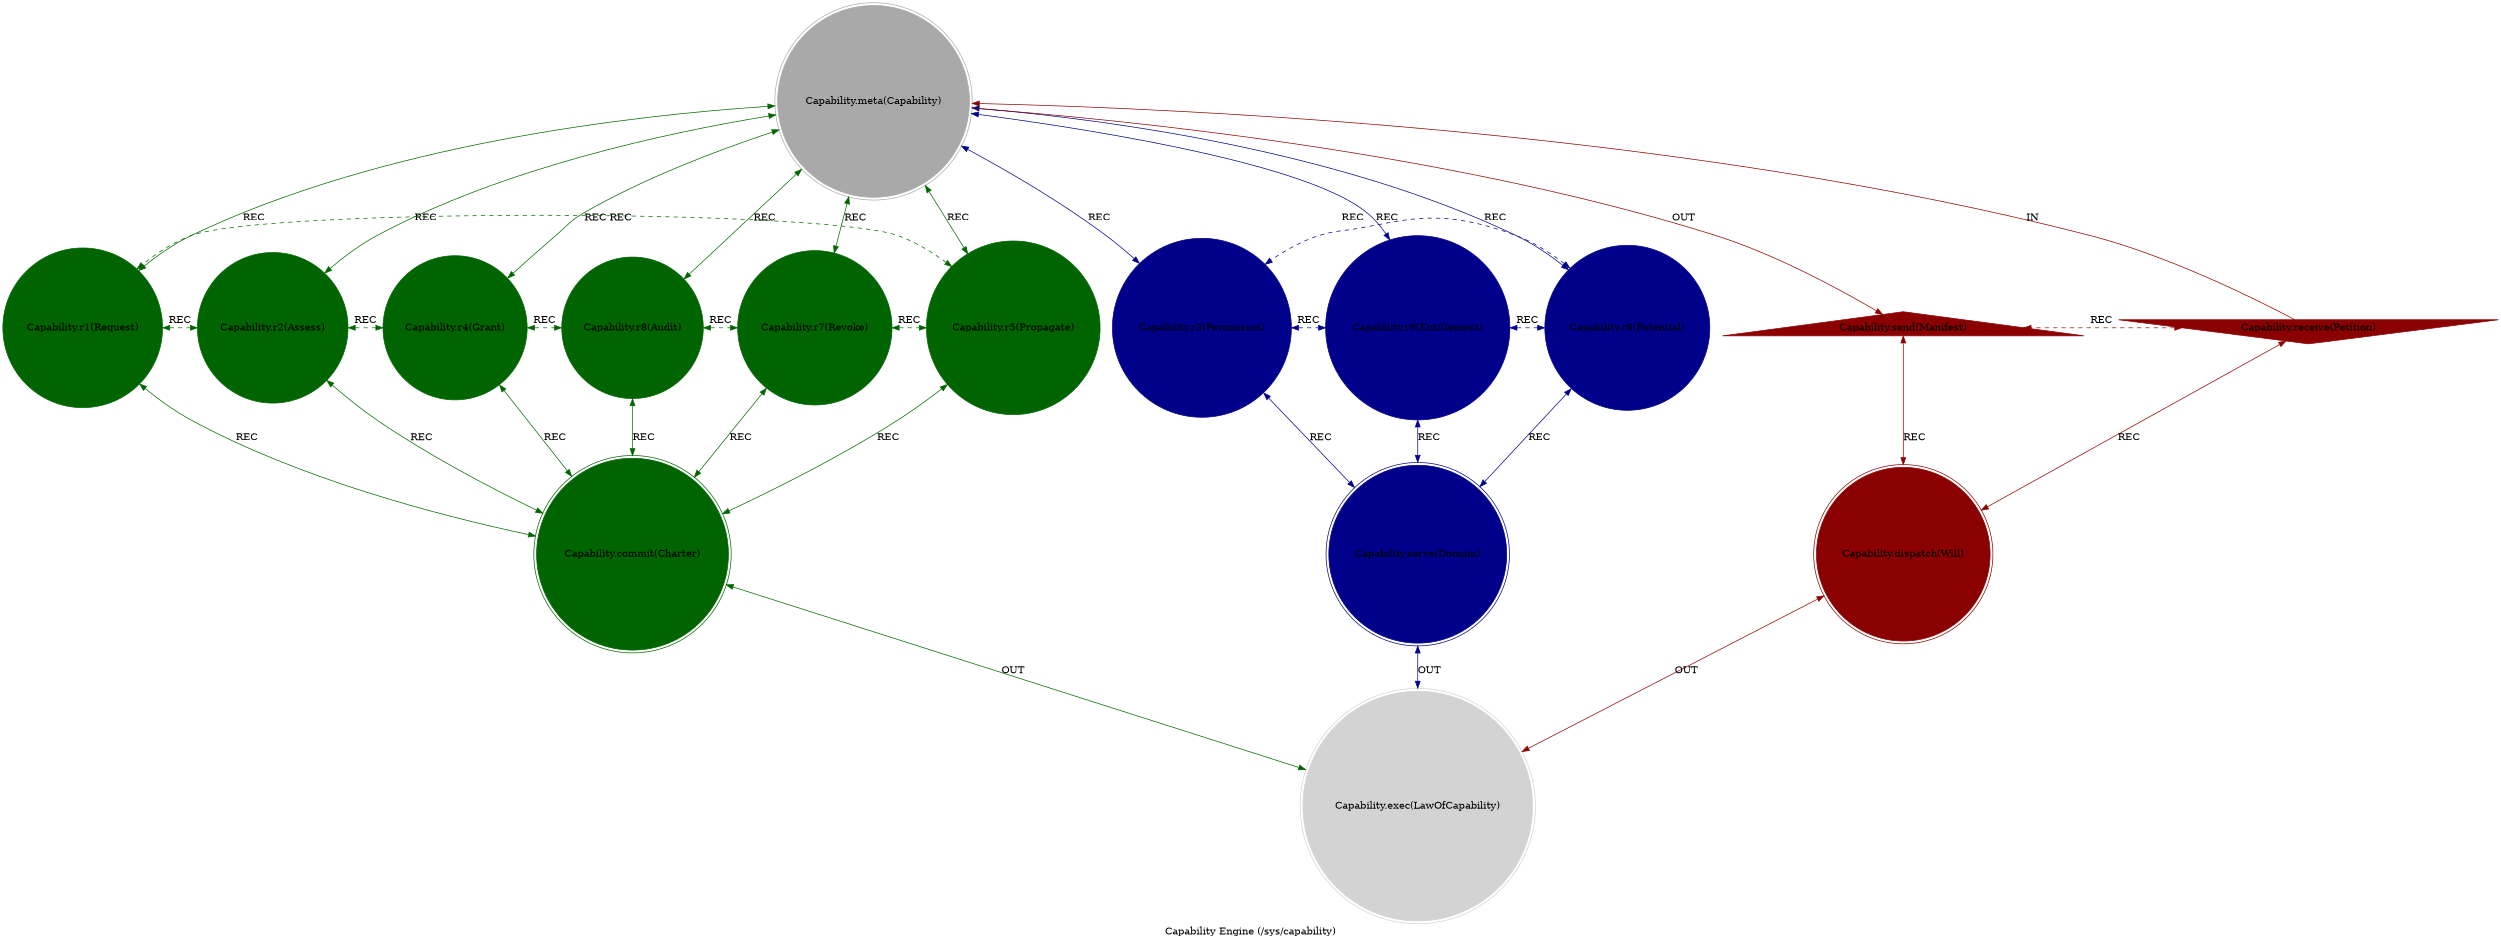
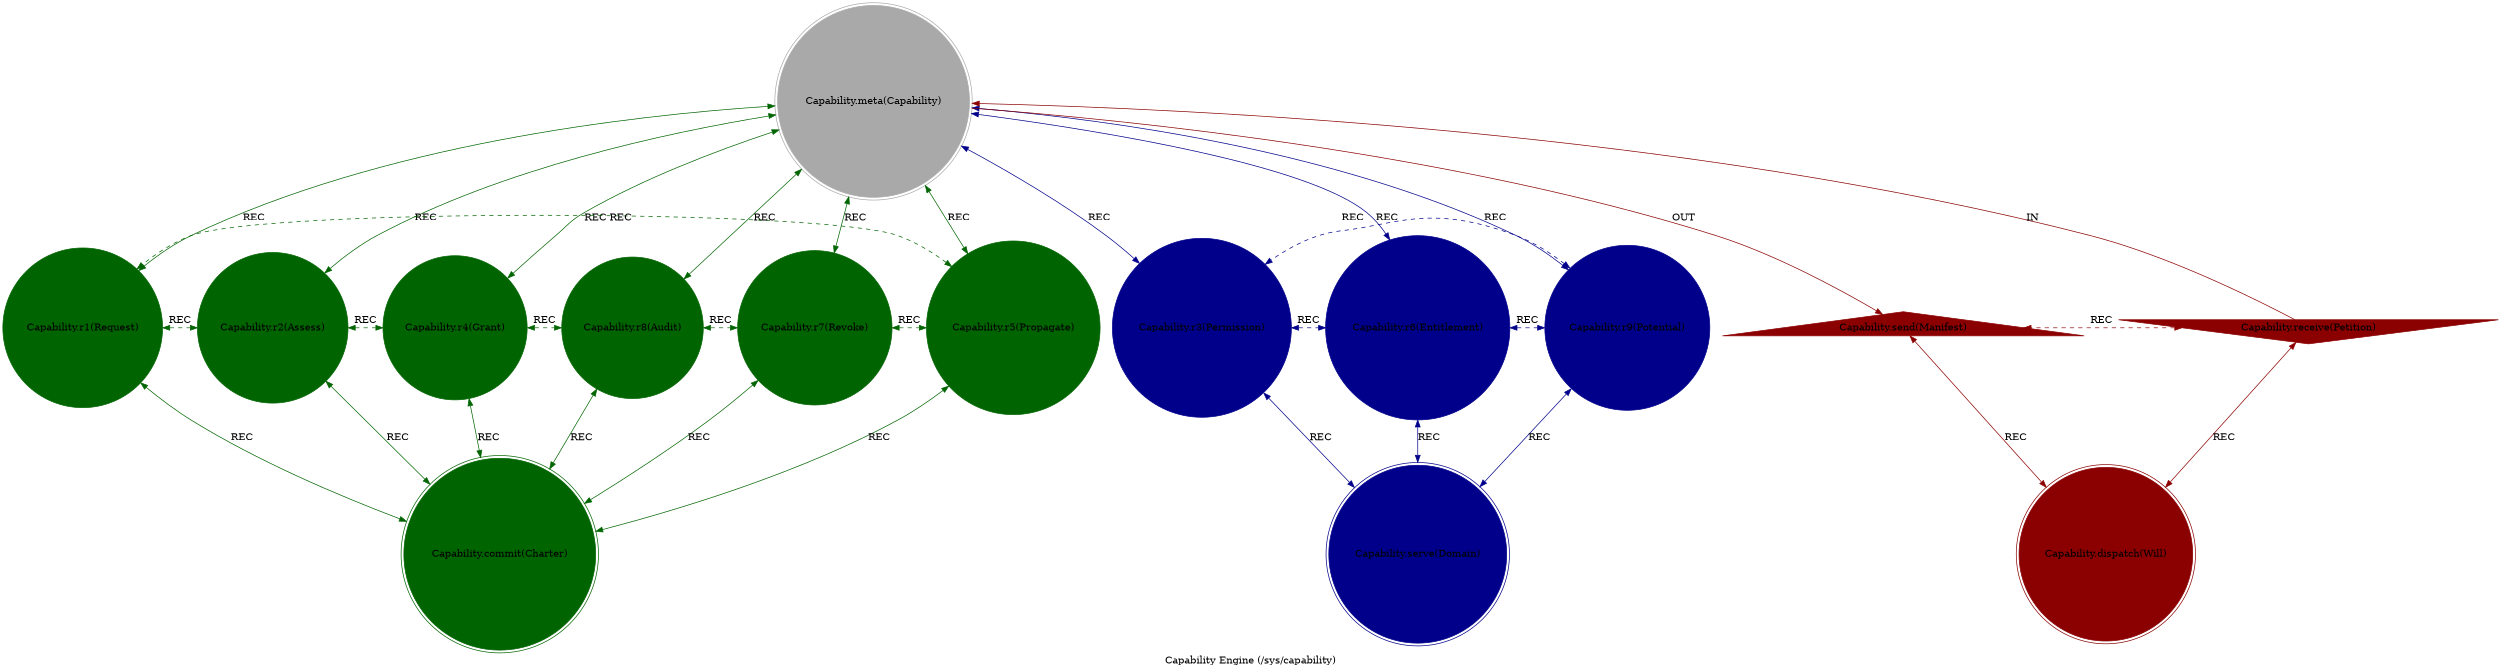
(1418, 806) -> none
